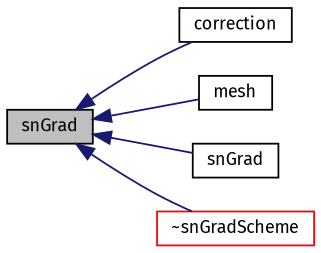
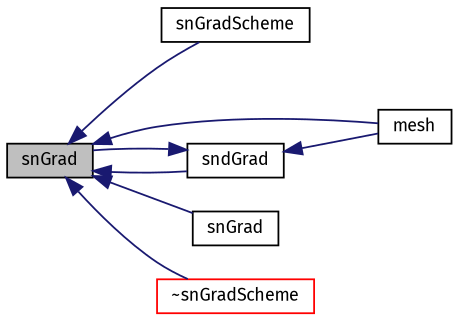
(236, 25) -> (236, 25)
none -> (236, 161)
